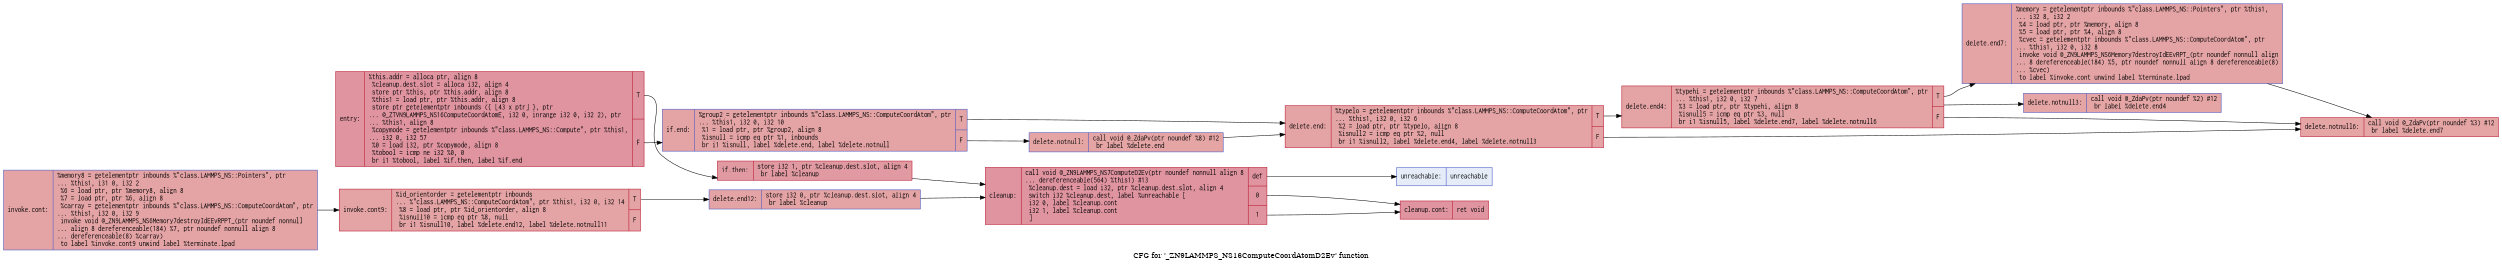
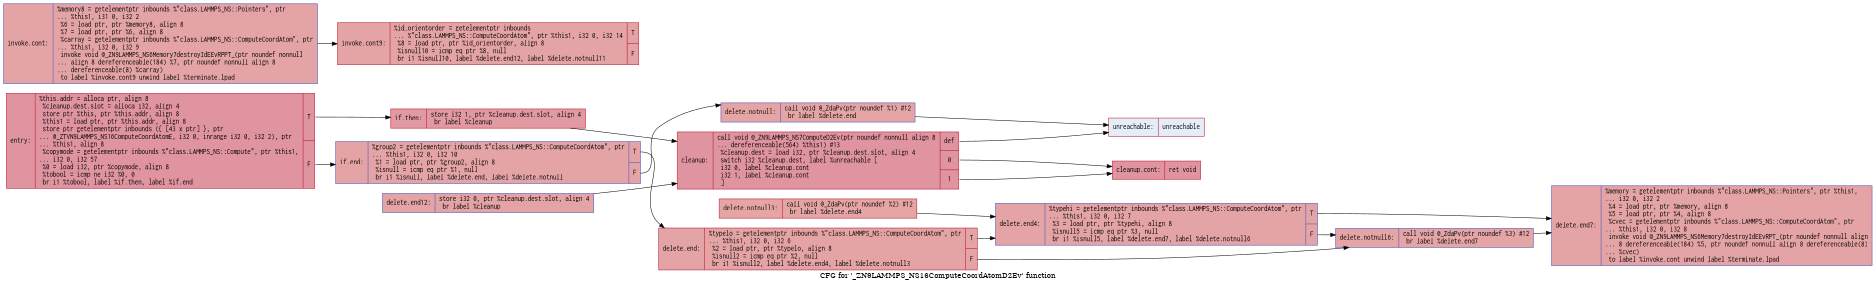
(2043, 17) -> (1633, 199)
(2317, 99) -> (1540, 233)
(2122, 103) -> (818, 209)
(1981, 105) -> (954, 215)
(1783, 107) -> (1156, 224)
(2400, 127) -> (1435, 238)
(1252, 136) -> (1009, 121)
(759, 138) -> (425, 170)
(1156, 138) -> (848, 108)
(1444, 177) -> (1156, 127)
(672, 199) -> none
